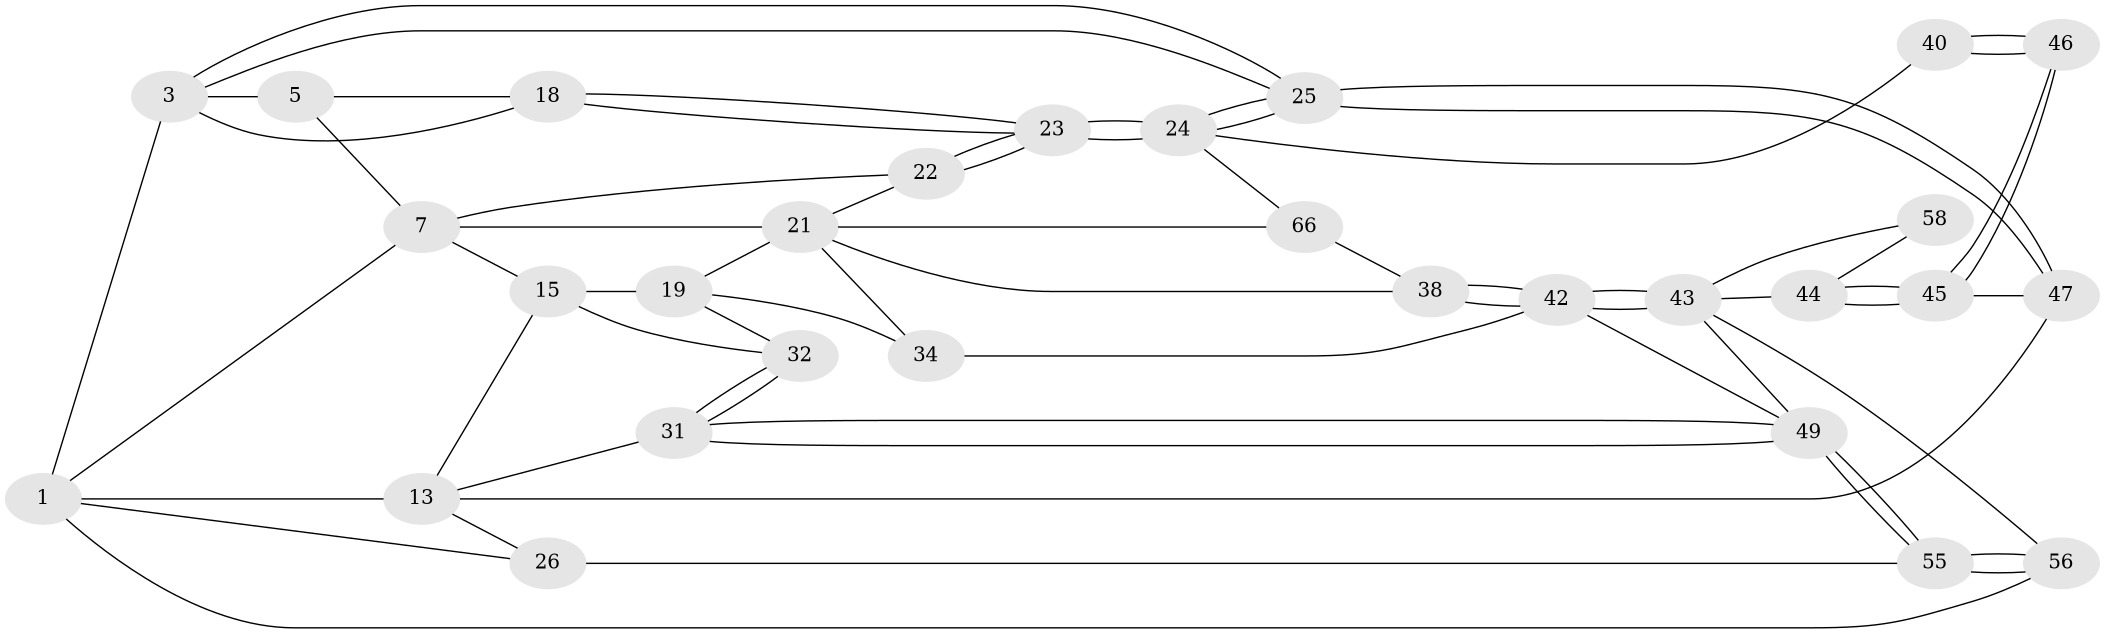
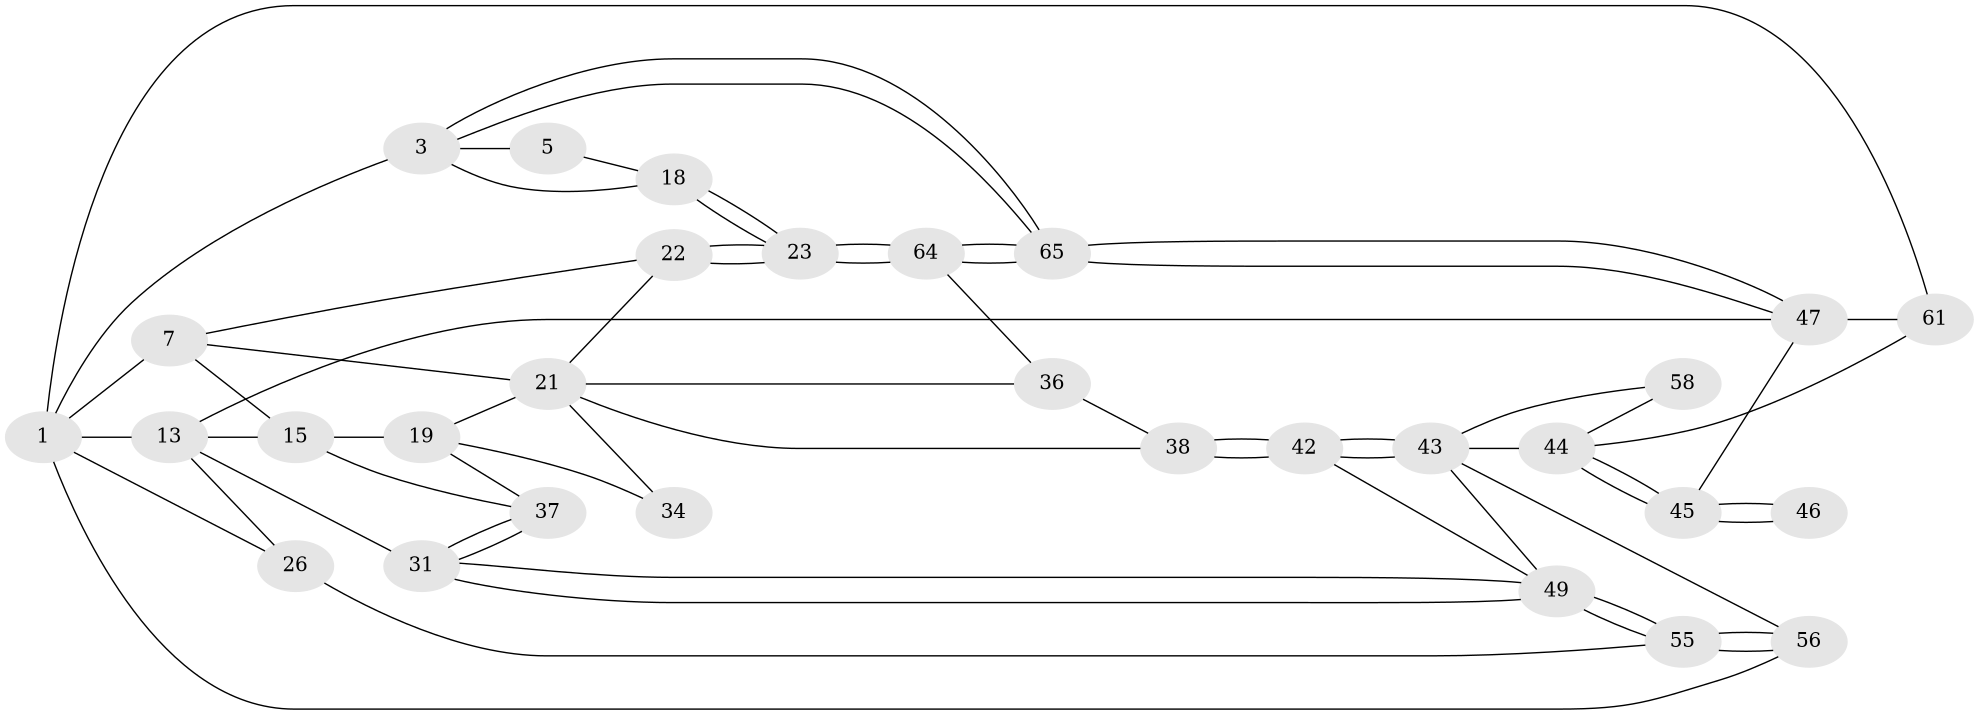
(1935, 45) -> none
(1305, 98) -> (1052, 254)
(1179, 130) -> (926, 254)
(359, 162) -> none
(1305, 227) -> (1052, 384)
none -> (1935, 320)
(800, 356) -> (548, 513)
(1247, 356) -> none
